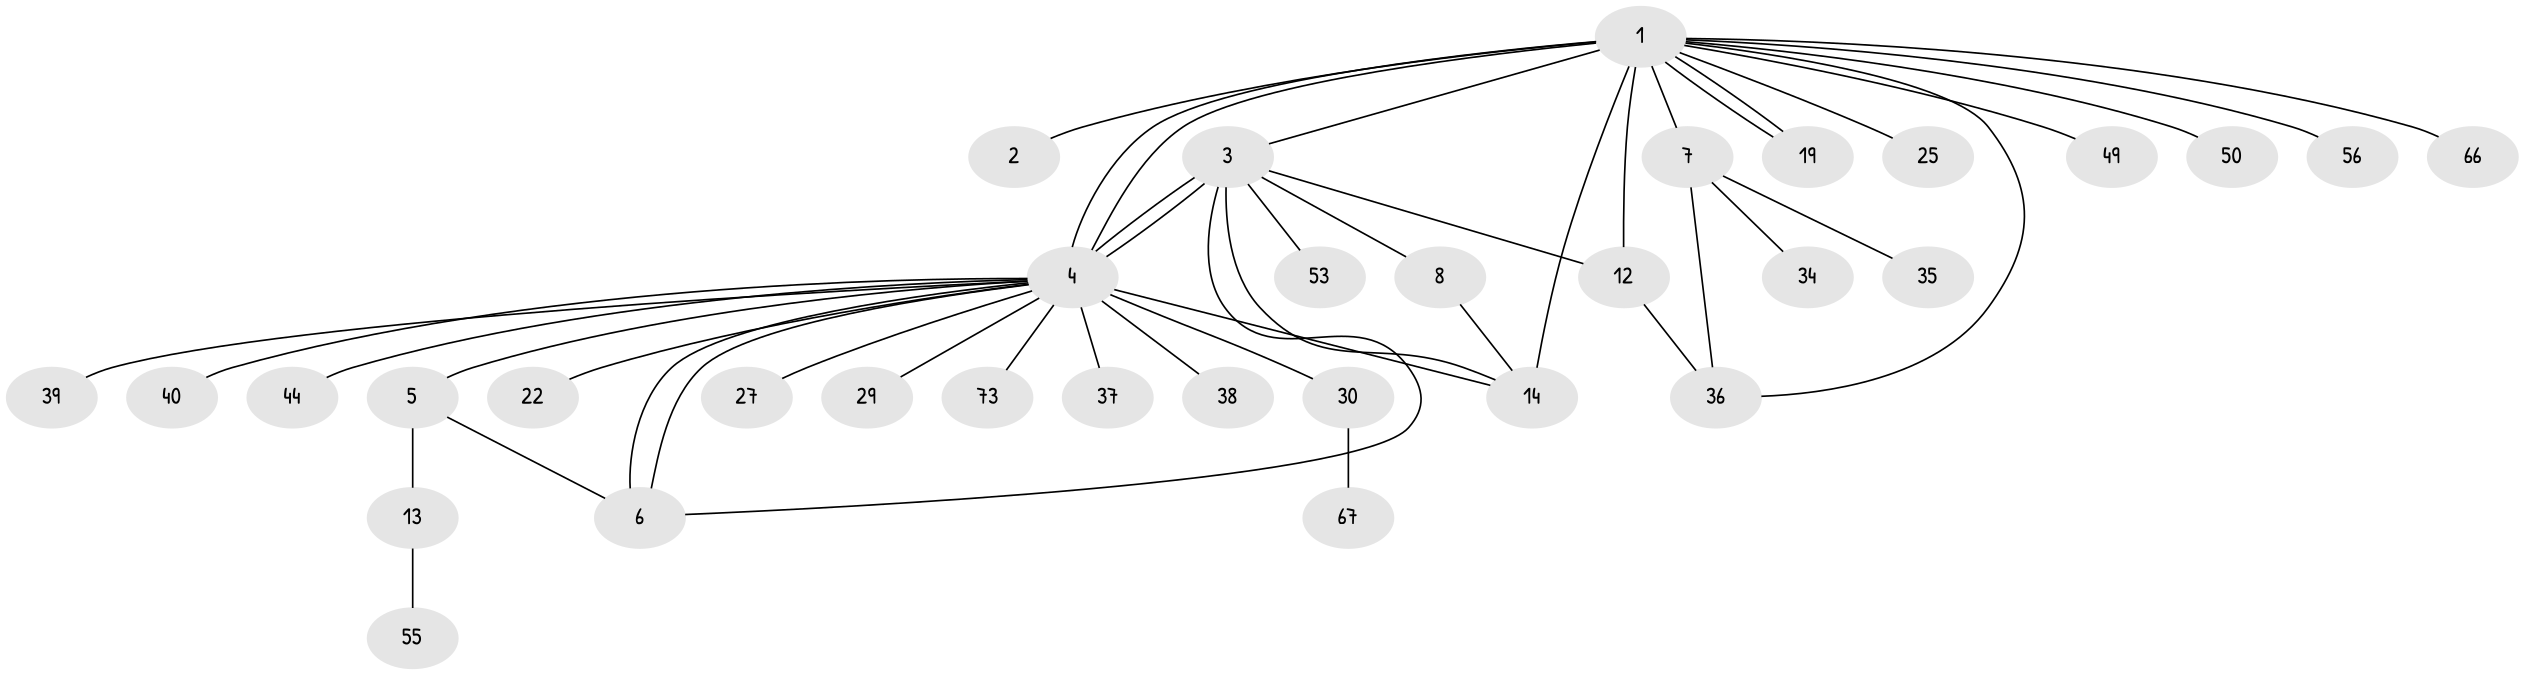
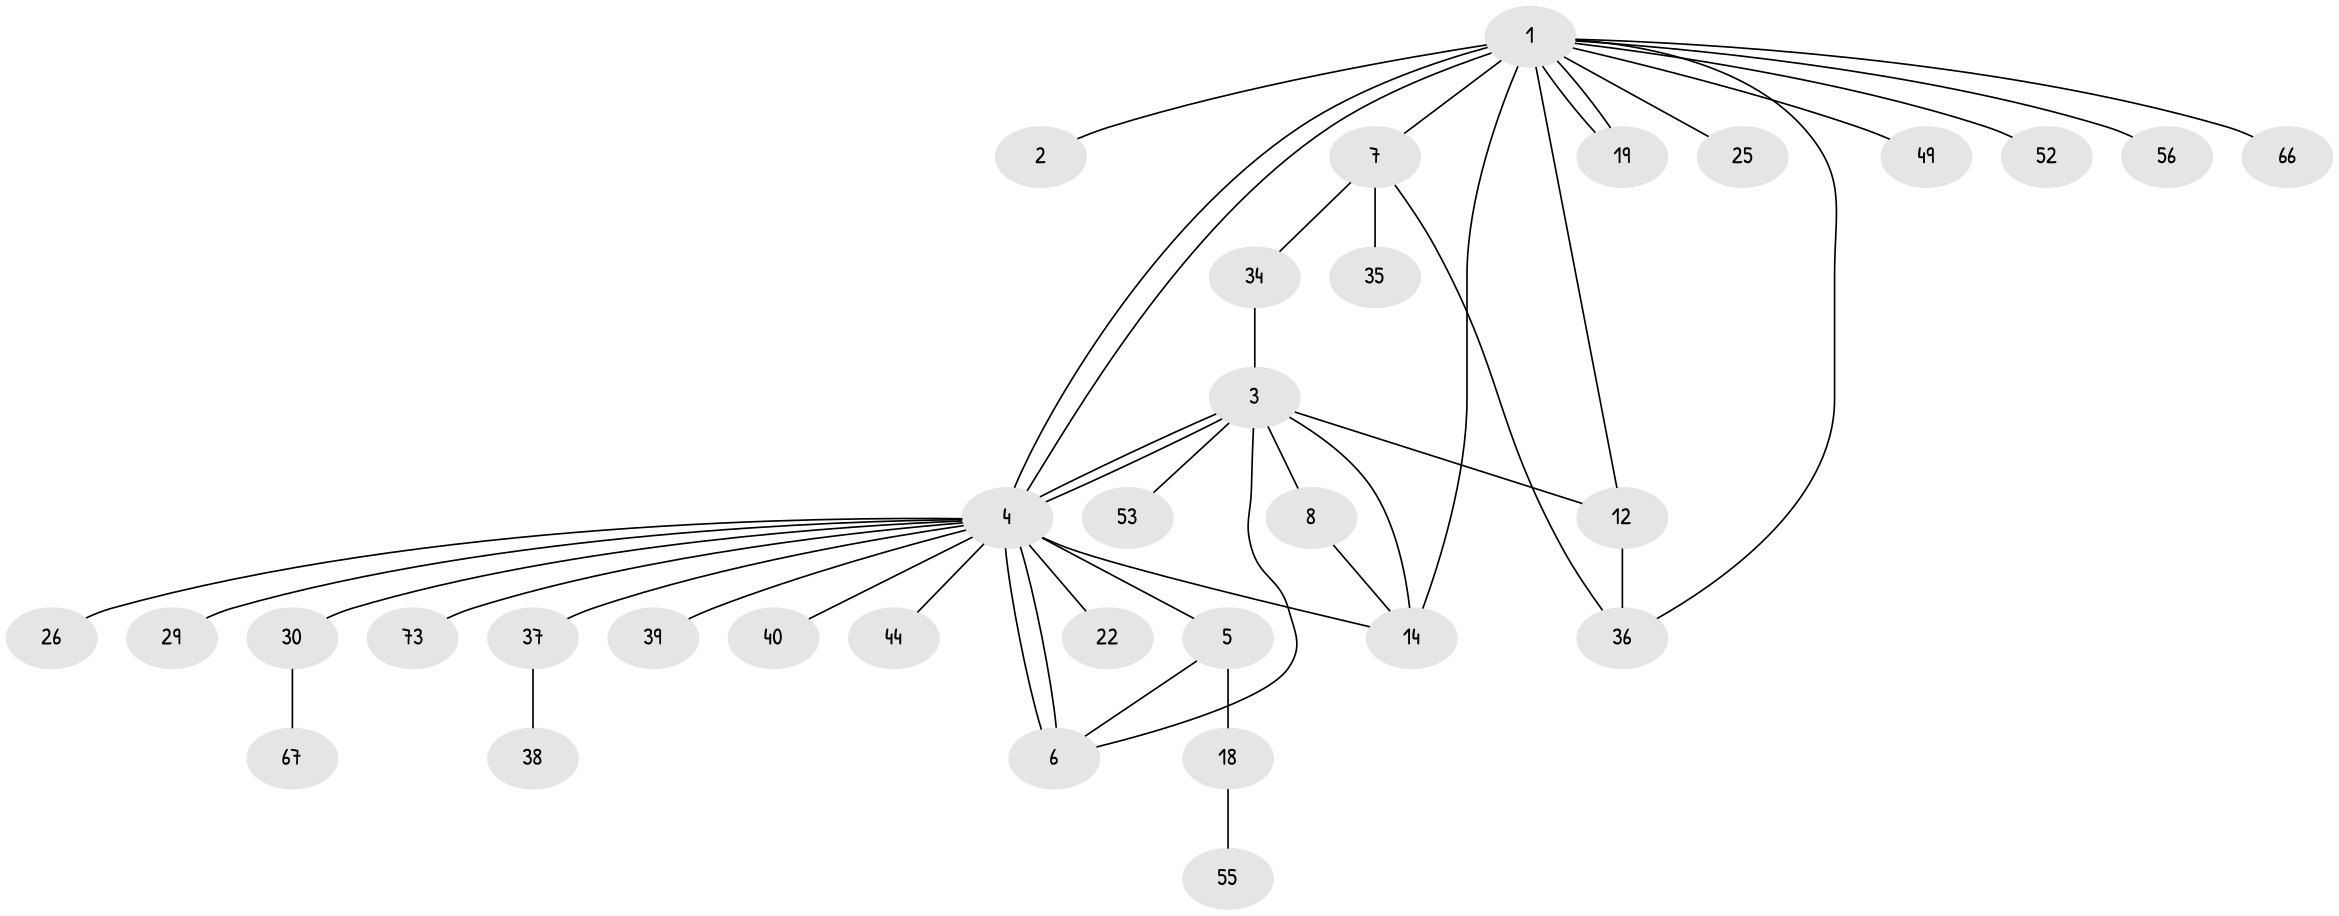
(1434, 97) -> (1255, 338)
(2232, 157) -> (2047, 157)
(1150, 338) -> (533, 699)
(747, 398) -> (52, 638)
(413, 518) -> (1228, 759)
